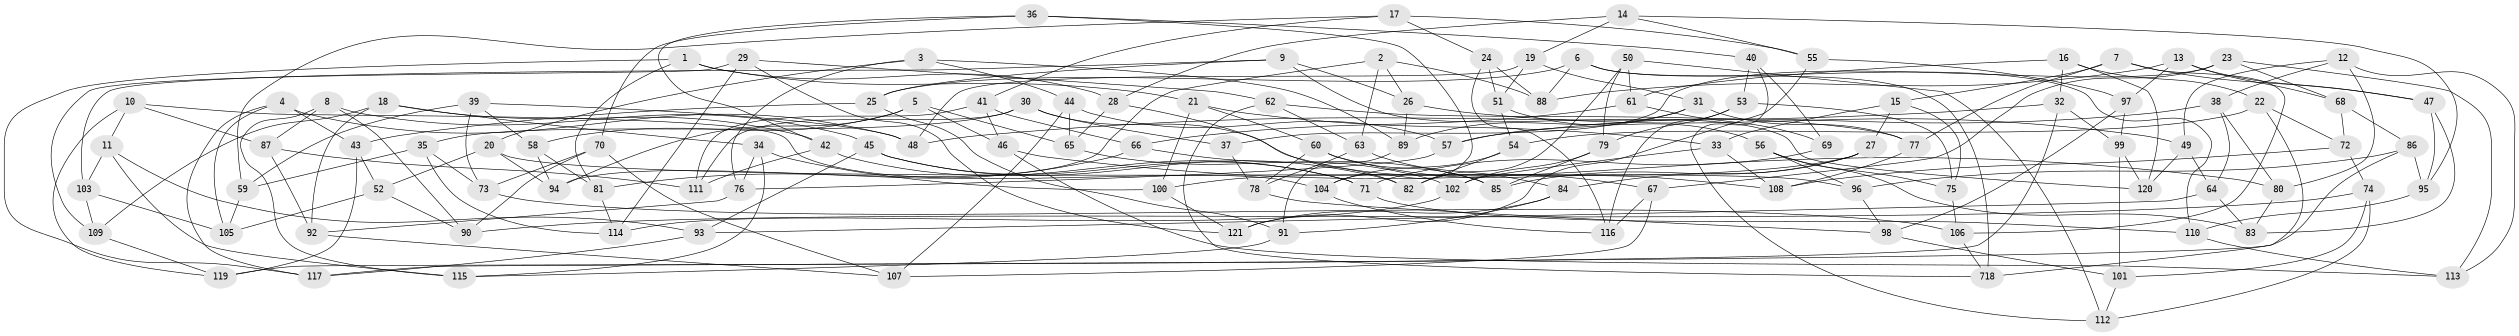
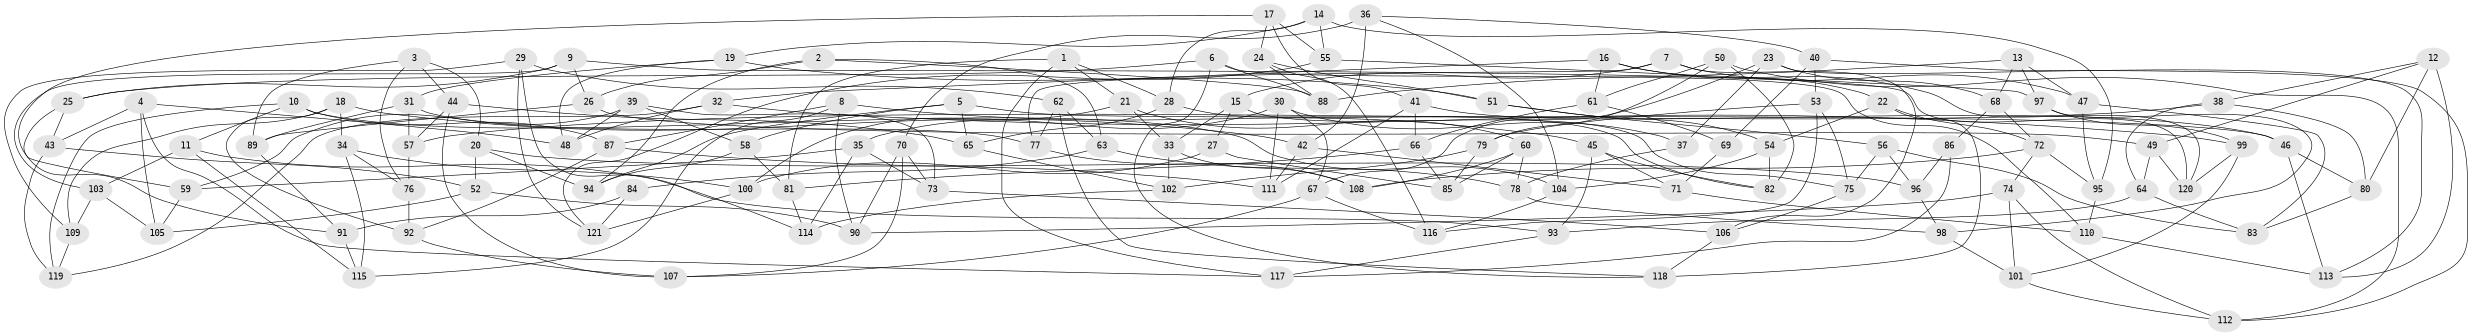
(2418, 168) -> (2069, 168)
(1719, 174) -> none
(1987, 277) -> (1660, 277)
